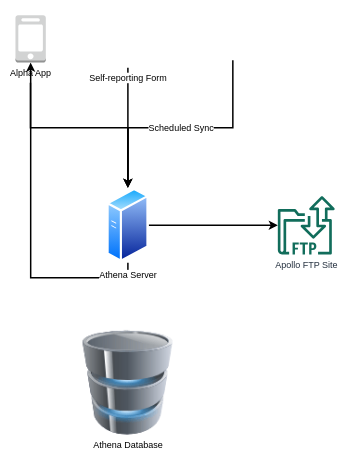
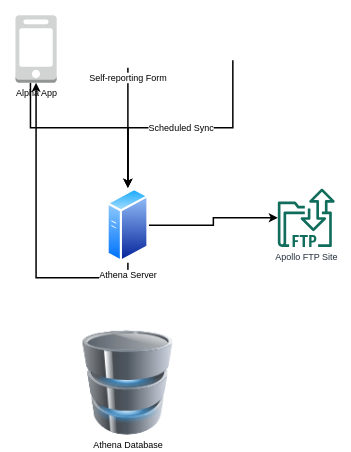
(31, 39) -> (36, 49)
(306, 225) -> (306, 218)
